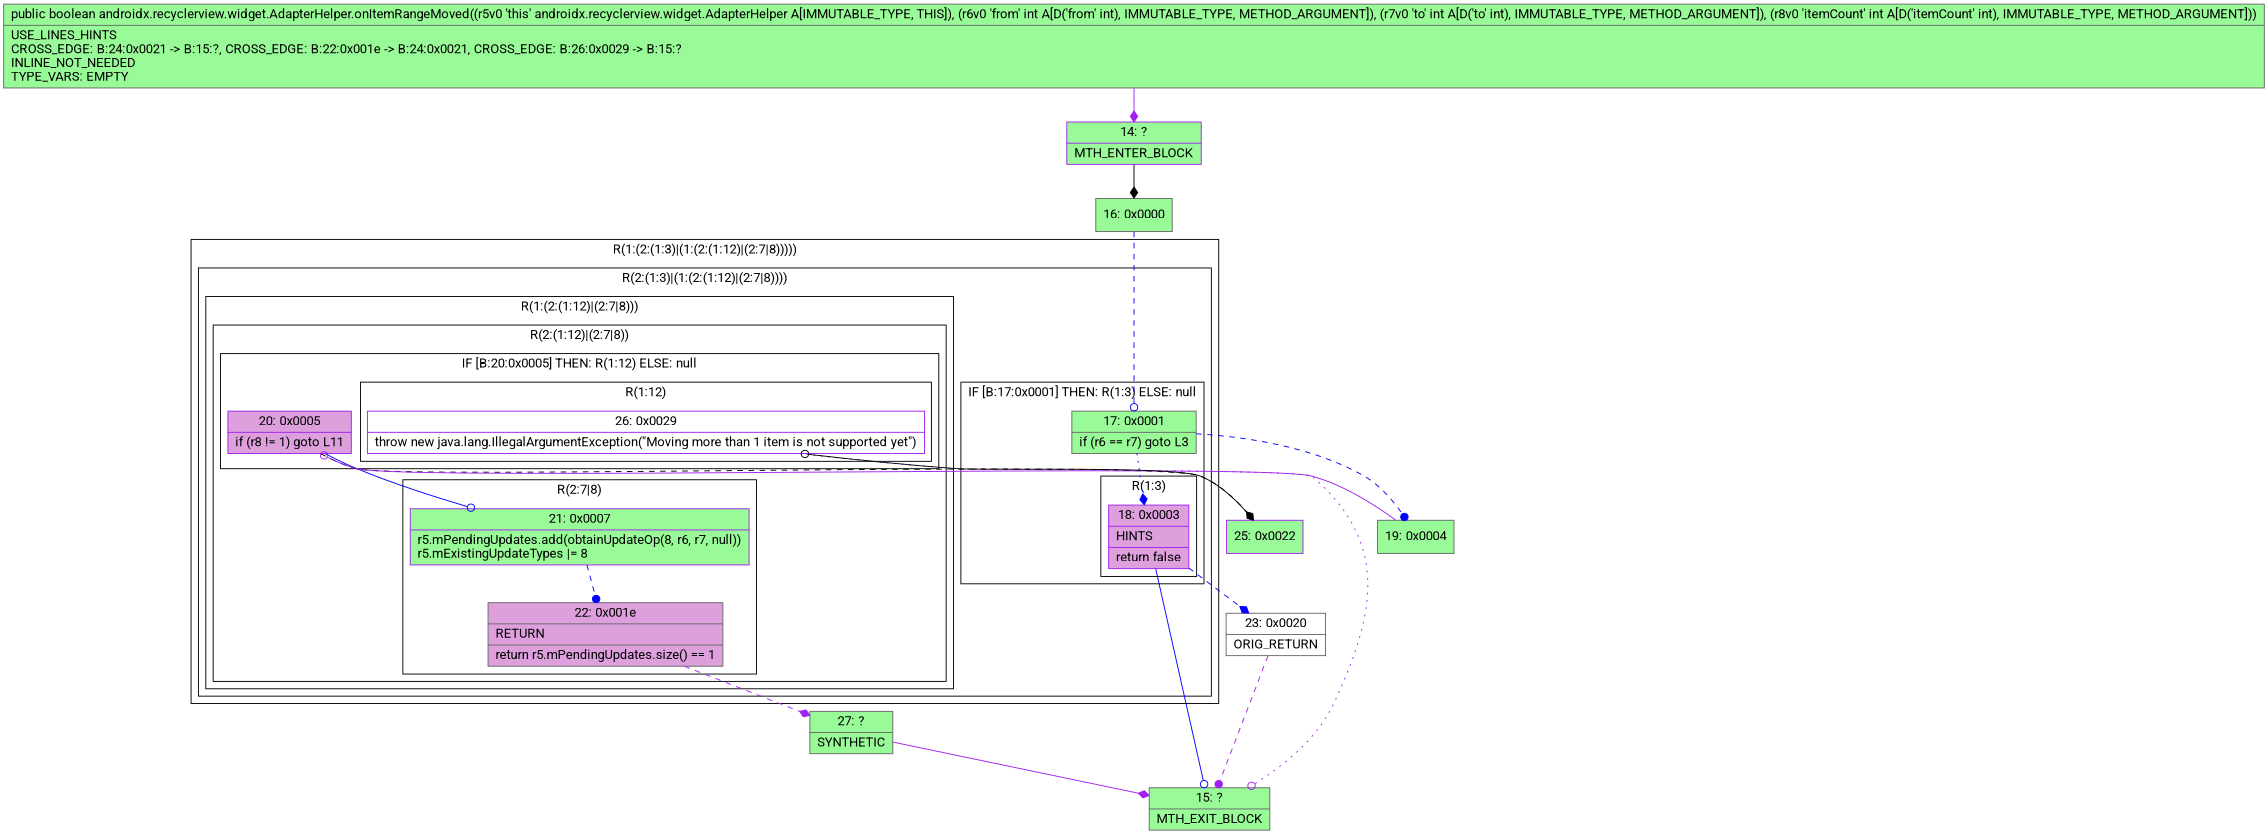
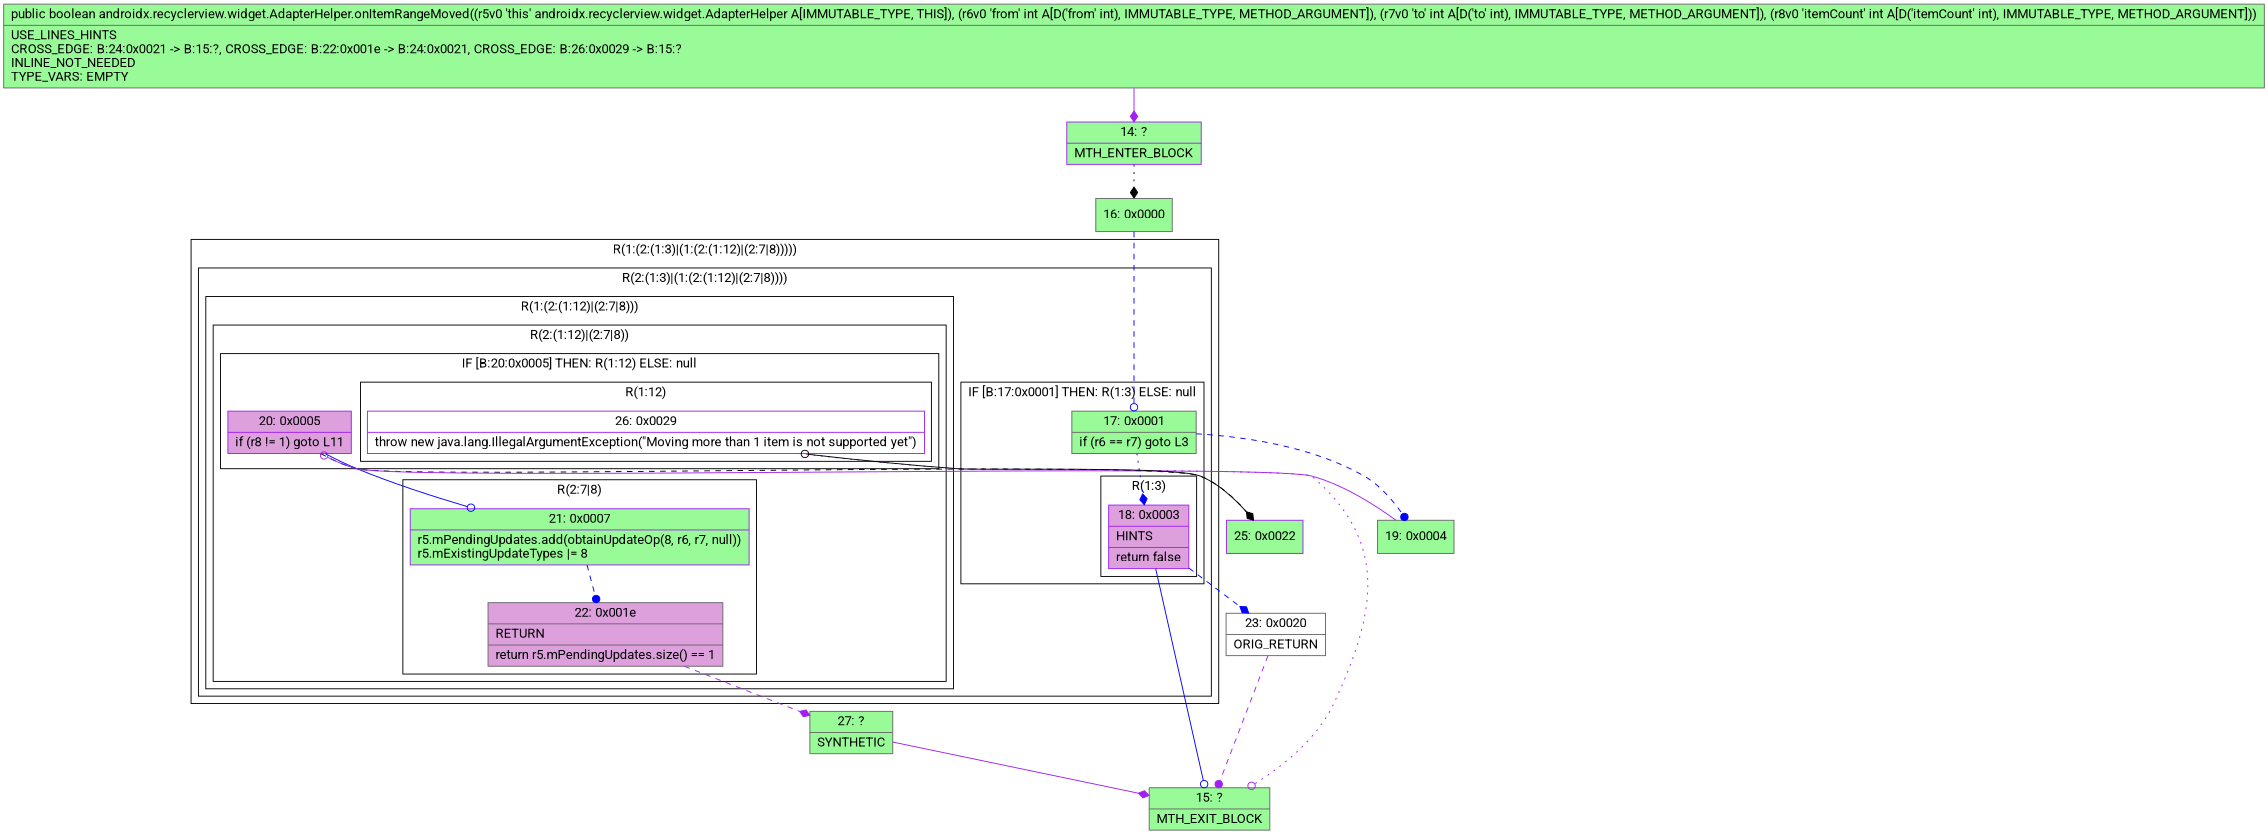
(1134, 176) -> (1134, 176)
